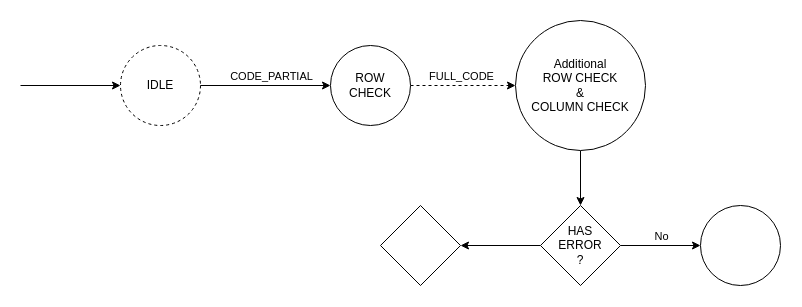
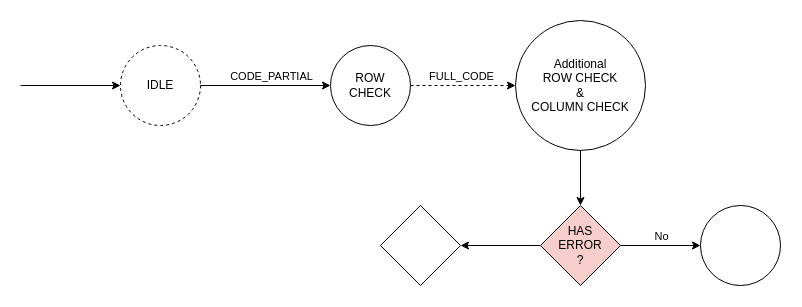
(581, 246) -> (581, 246)
